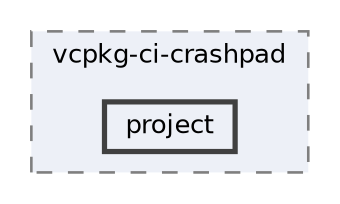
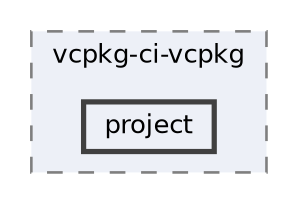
(170, 56) -> (149, 56)
